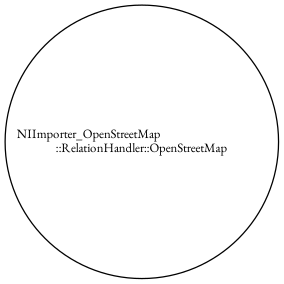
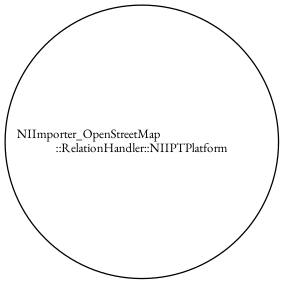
(142, 142) -> (142, 142)
